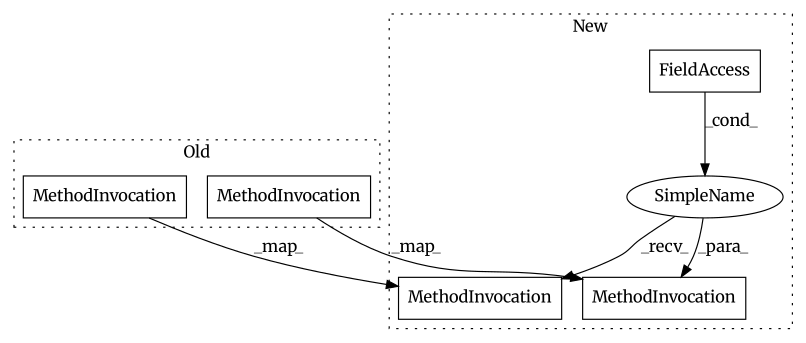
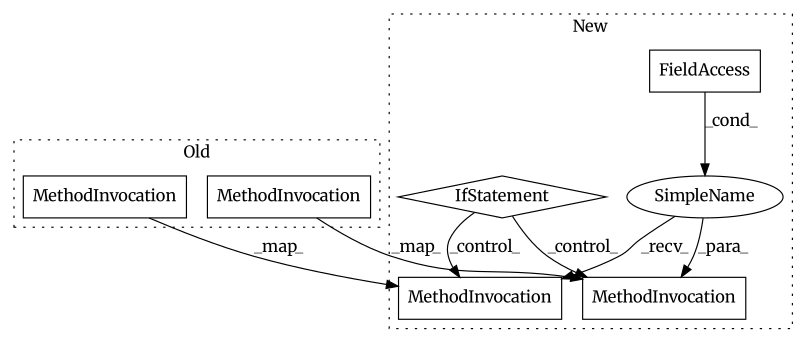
none -> (502, 197)
